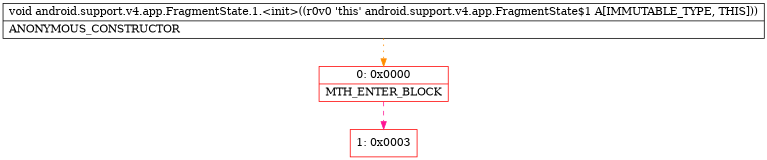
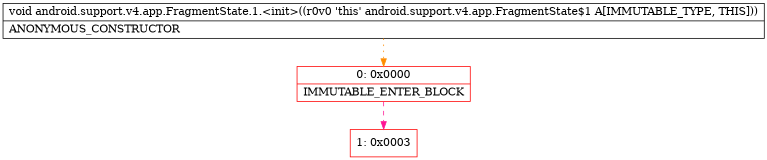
(384, 92) -> (384, 92)
